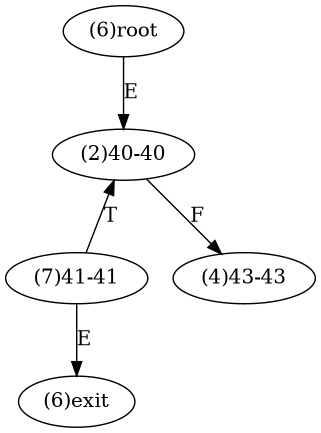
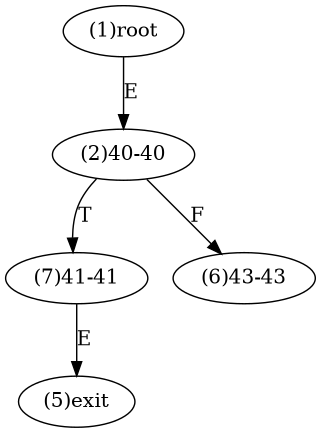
(124, 31) -> (124, 31)
(97, 223) -> (78, 206)
(244, 278) -> (244, 278)
(77, 402) -> (77, 402)
